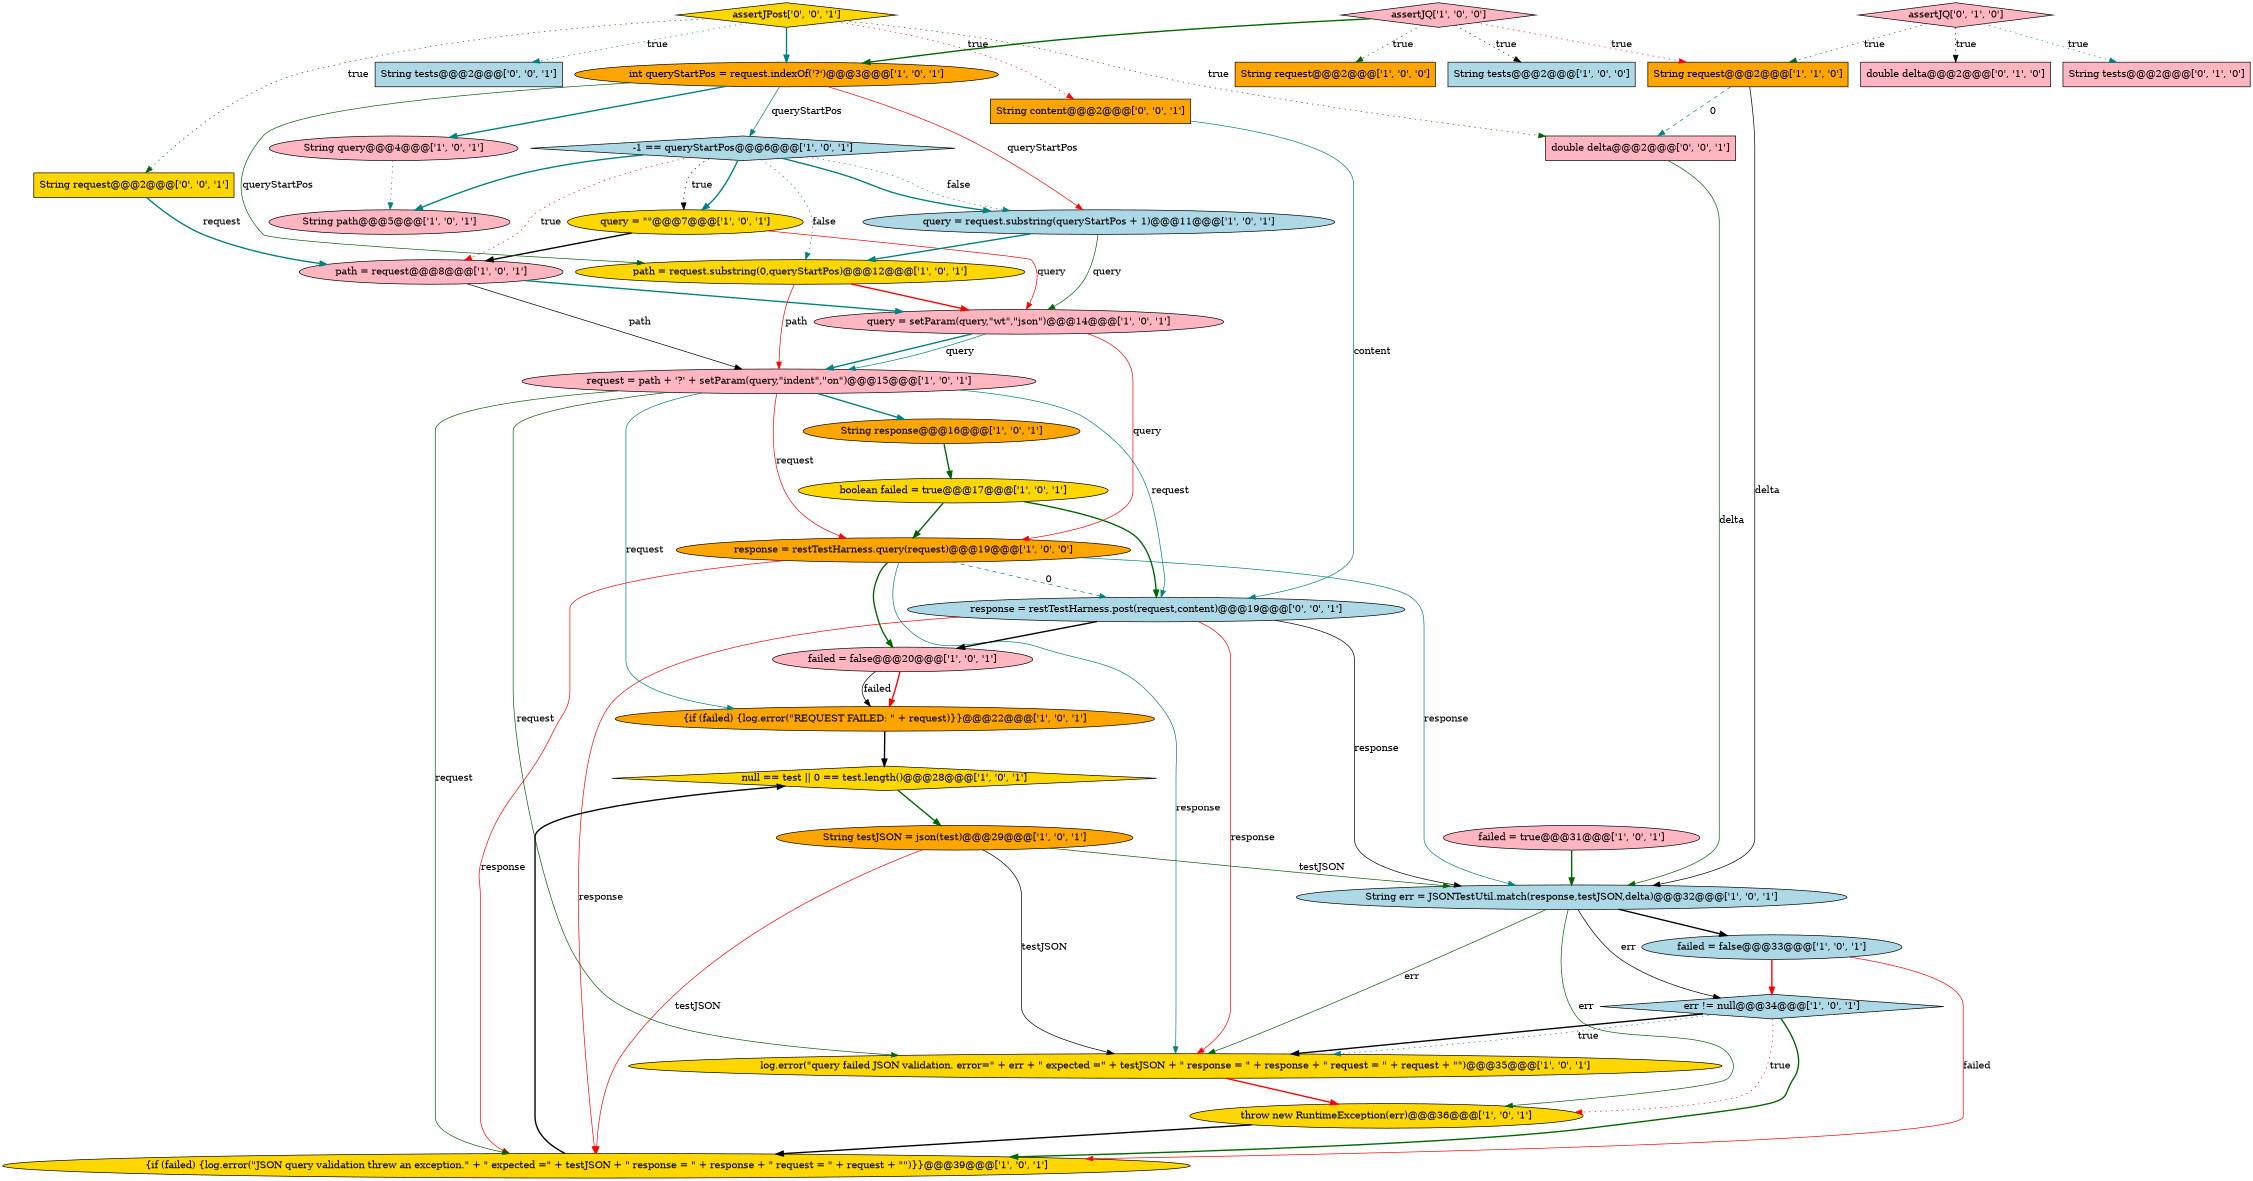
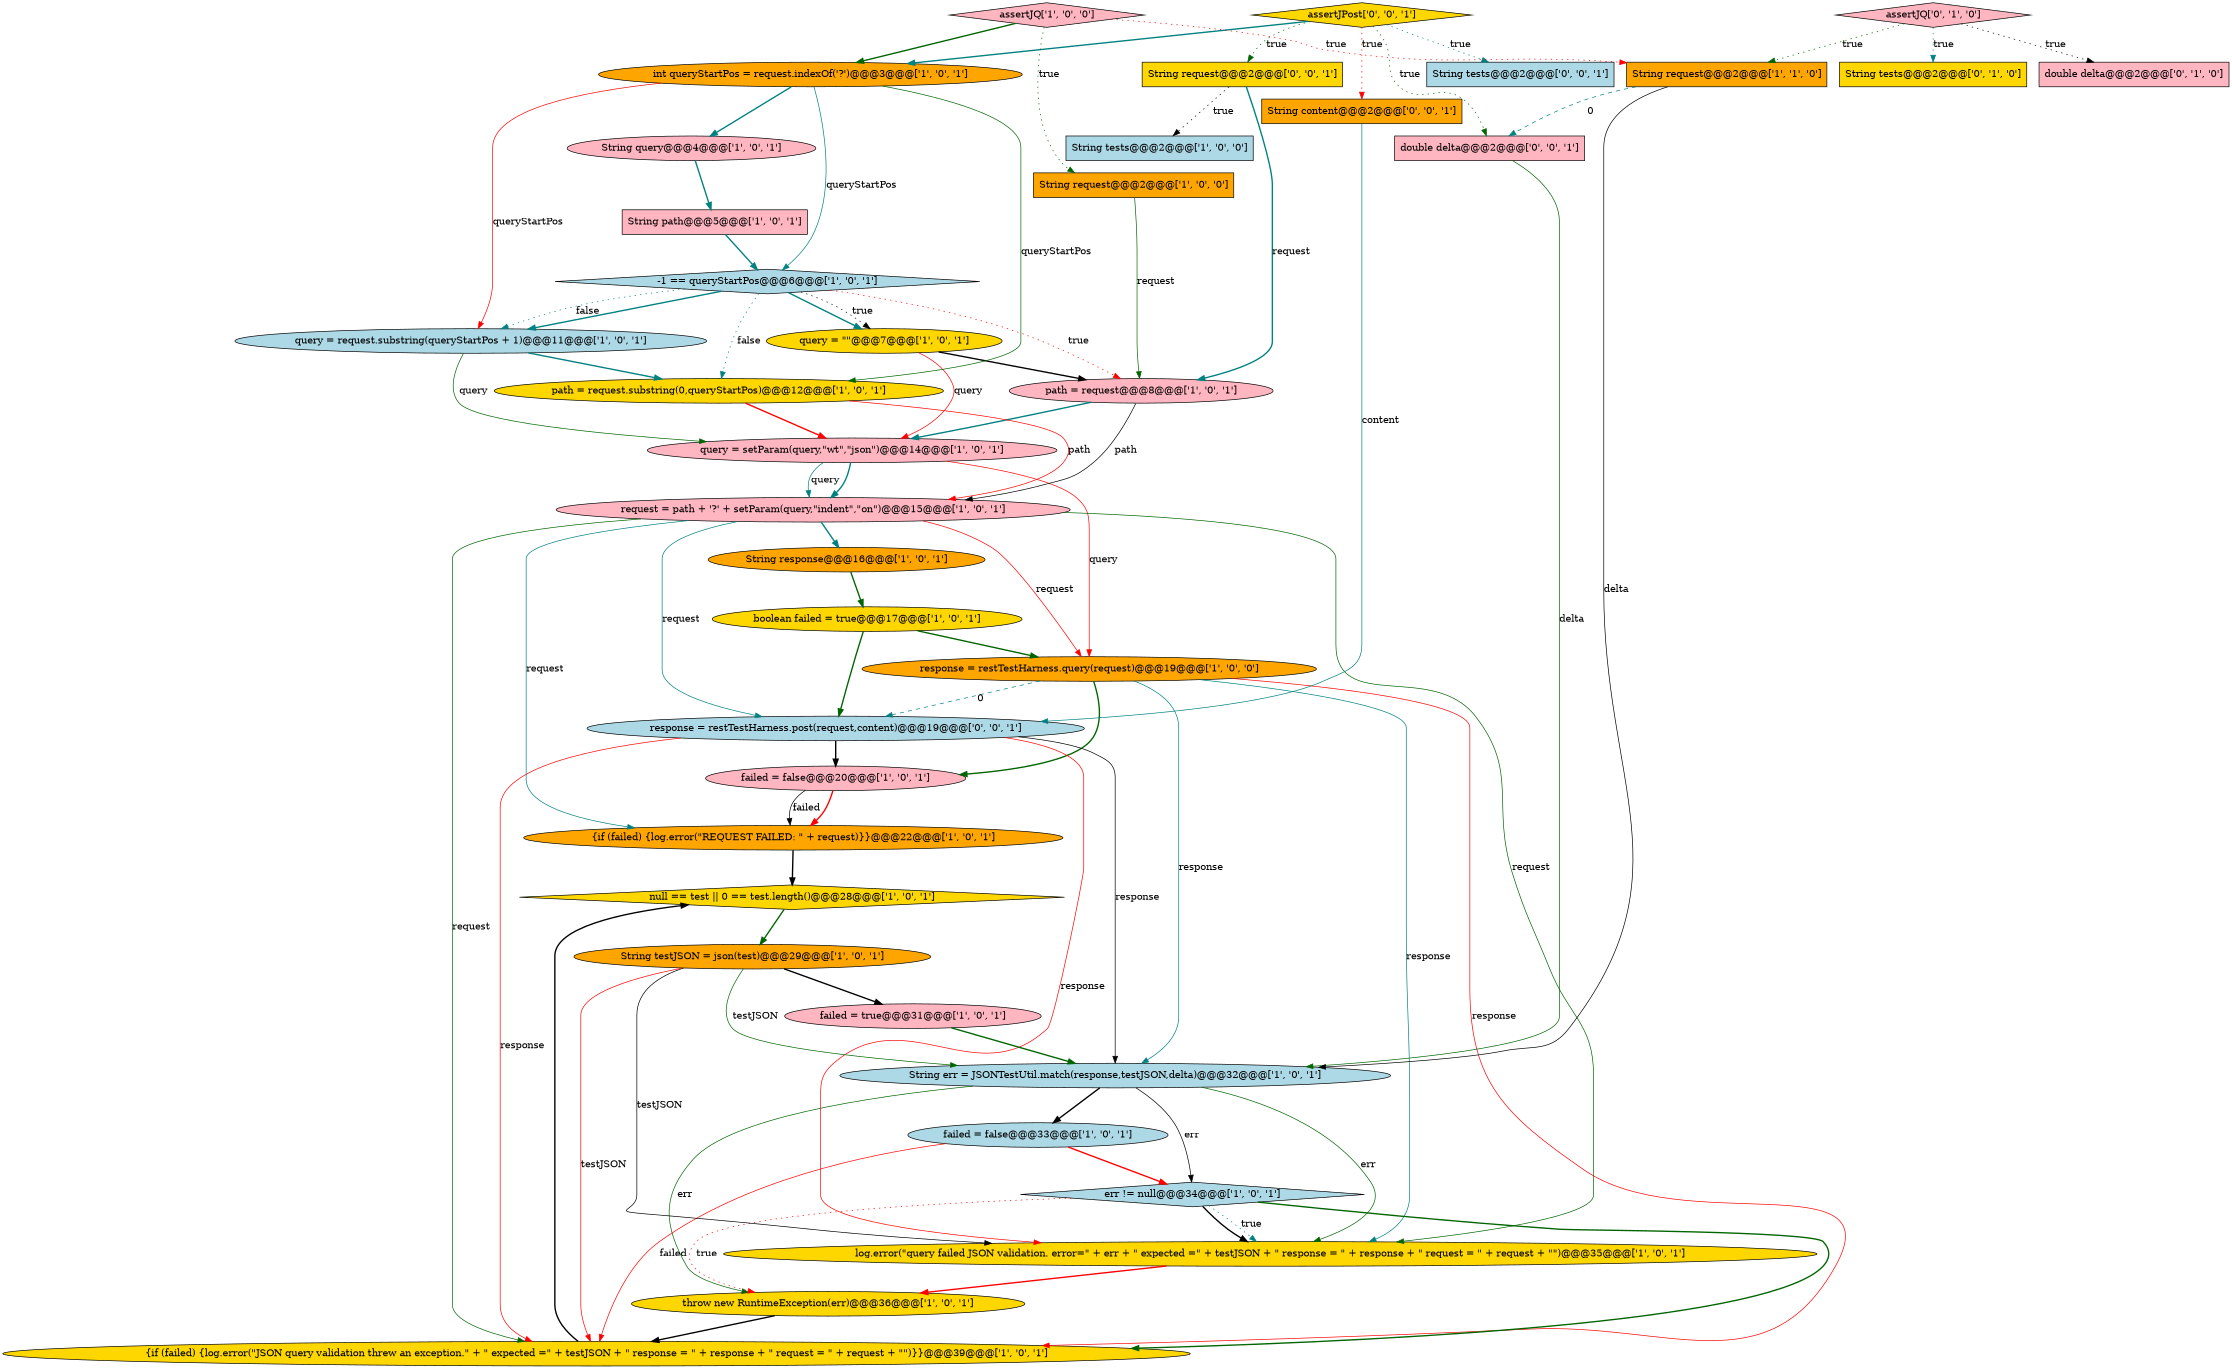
(1485, 42) -> (1204, 109)
(2157, 74) -> (1933, 74)
(531, 172) -> (739, 249)
(392, 182) -> (702, 182)
(389, 222) -> (715, 222)
none -> (1137, 285)
none -> (830, 985)
